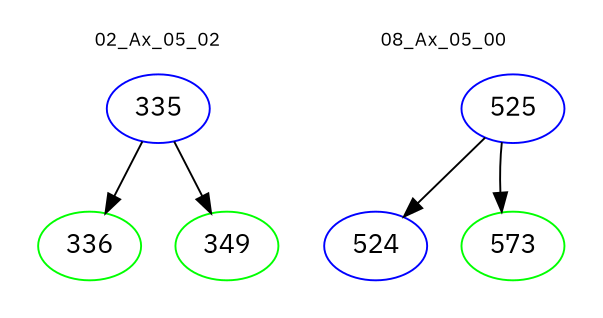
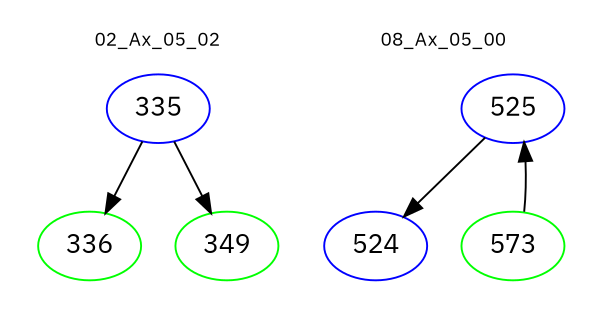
(500, 167) -> (526, 187)
